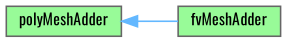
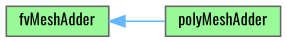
(158, 21) -> (145, 21)
